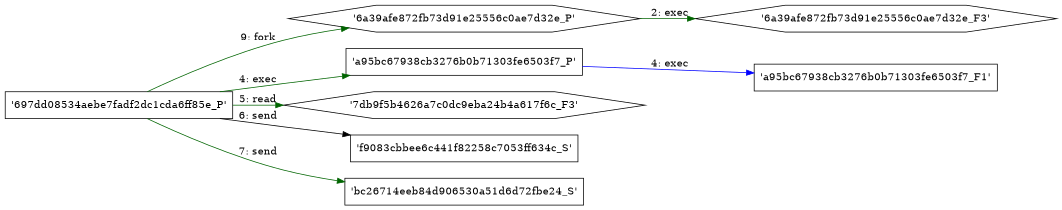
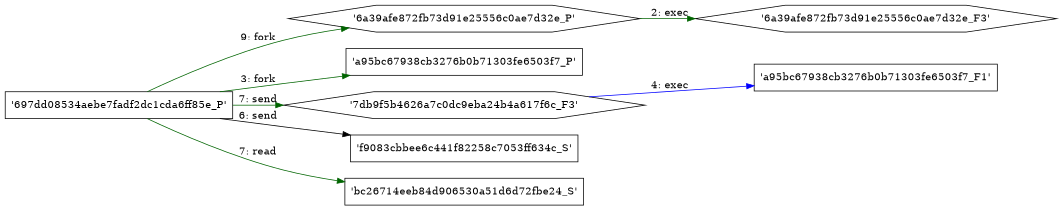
(664, 70) -> (668, 92)
(258, 79) -> (258, 79)
(258, 100) -> (258, 100)
(258, 152) -> (258, 152)
